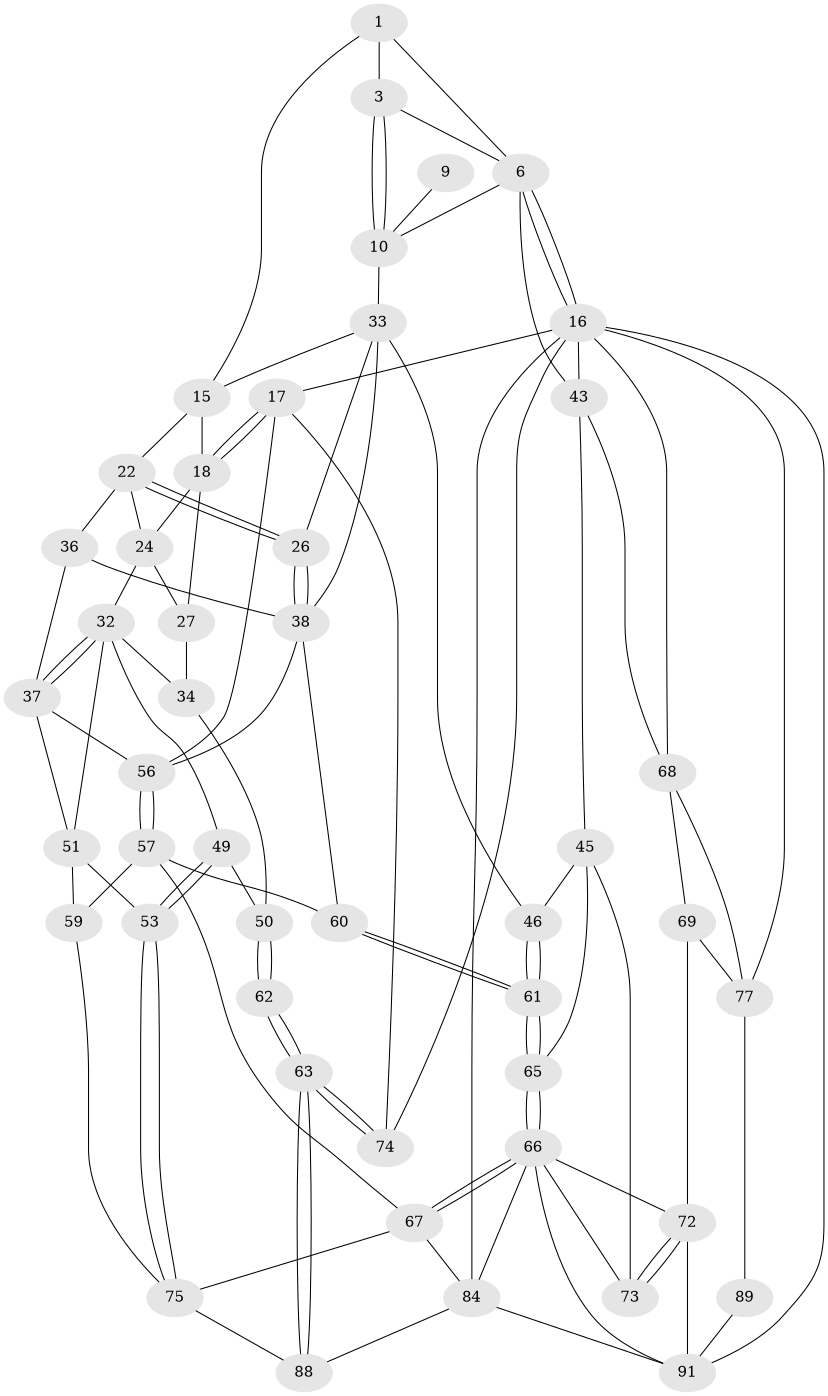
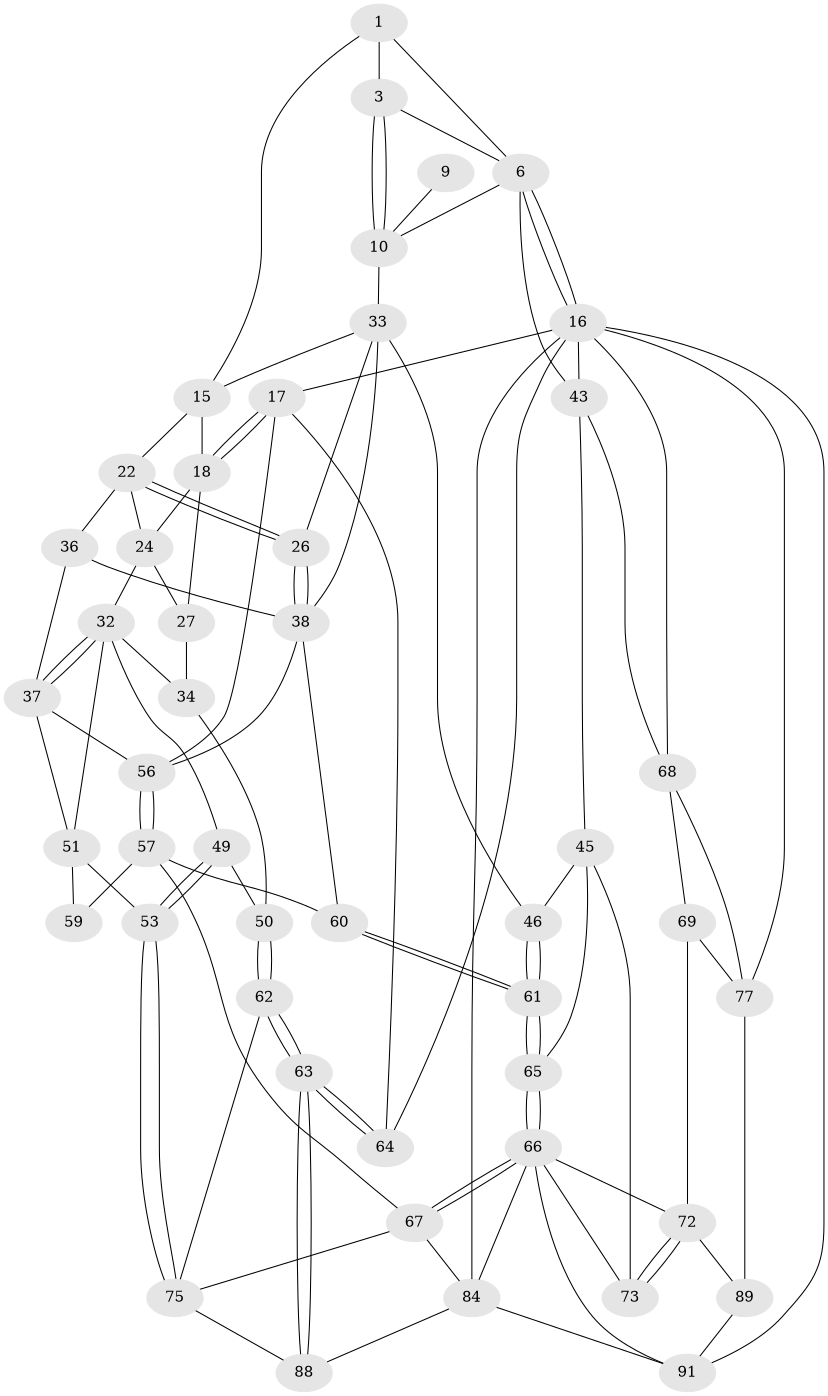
(89, 1122) -> (220, 1148)
(385, 1148) -> (385, 1148)
(688, 1298) -> (716, 1260)
